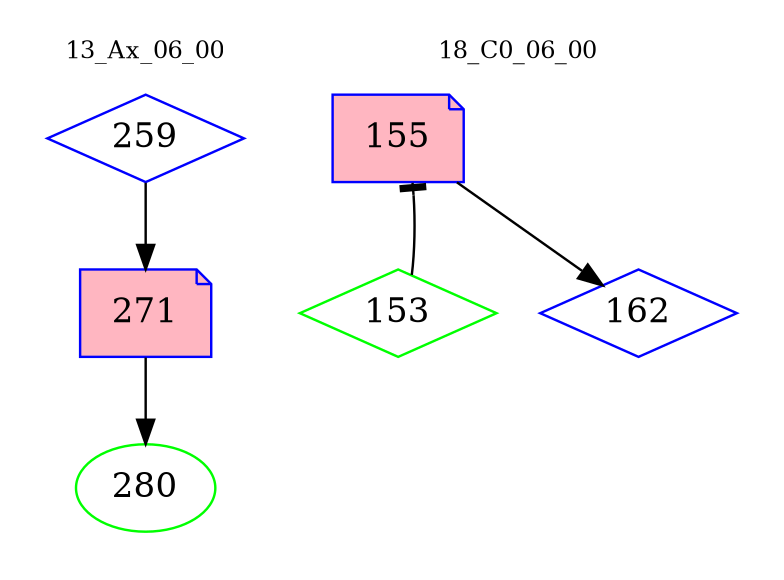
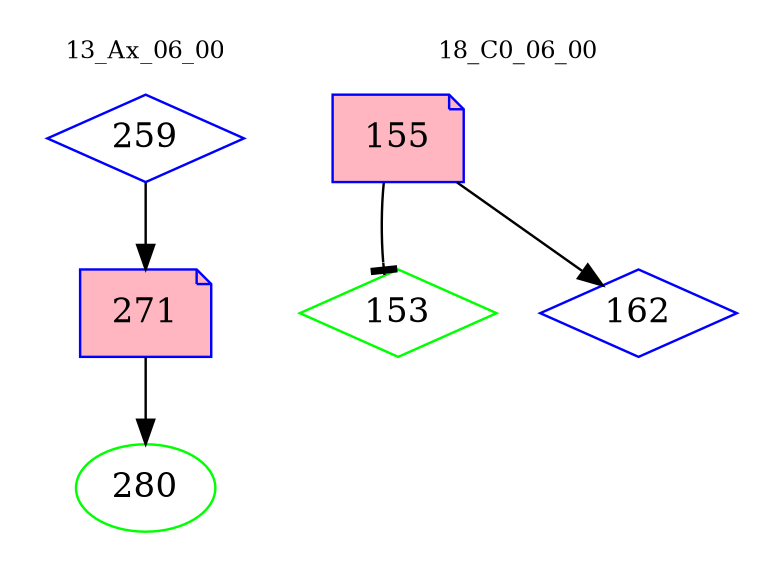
(414, 235) -> (382, 223)
